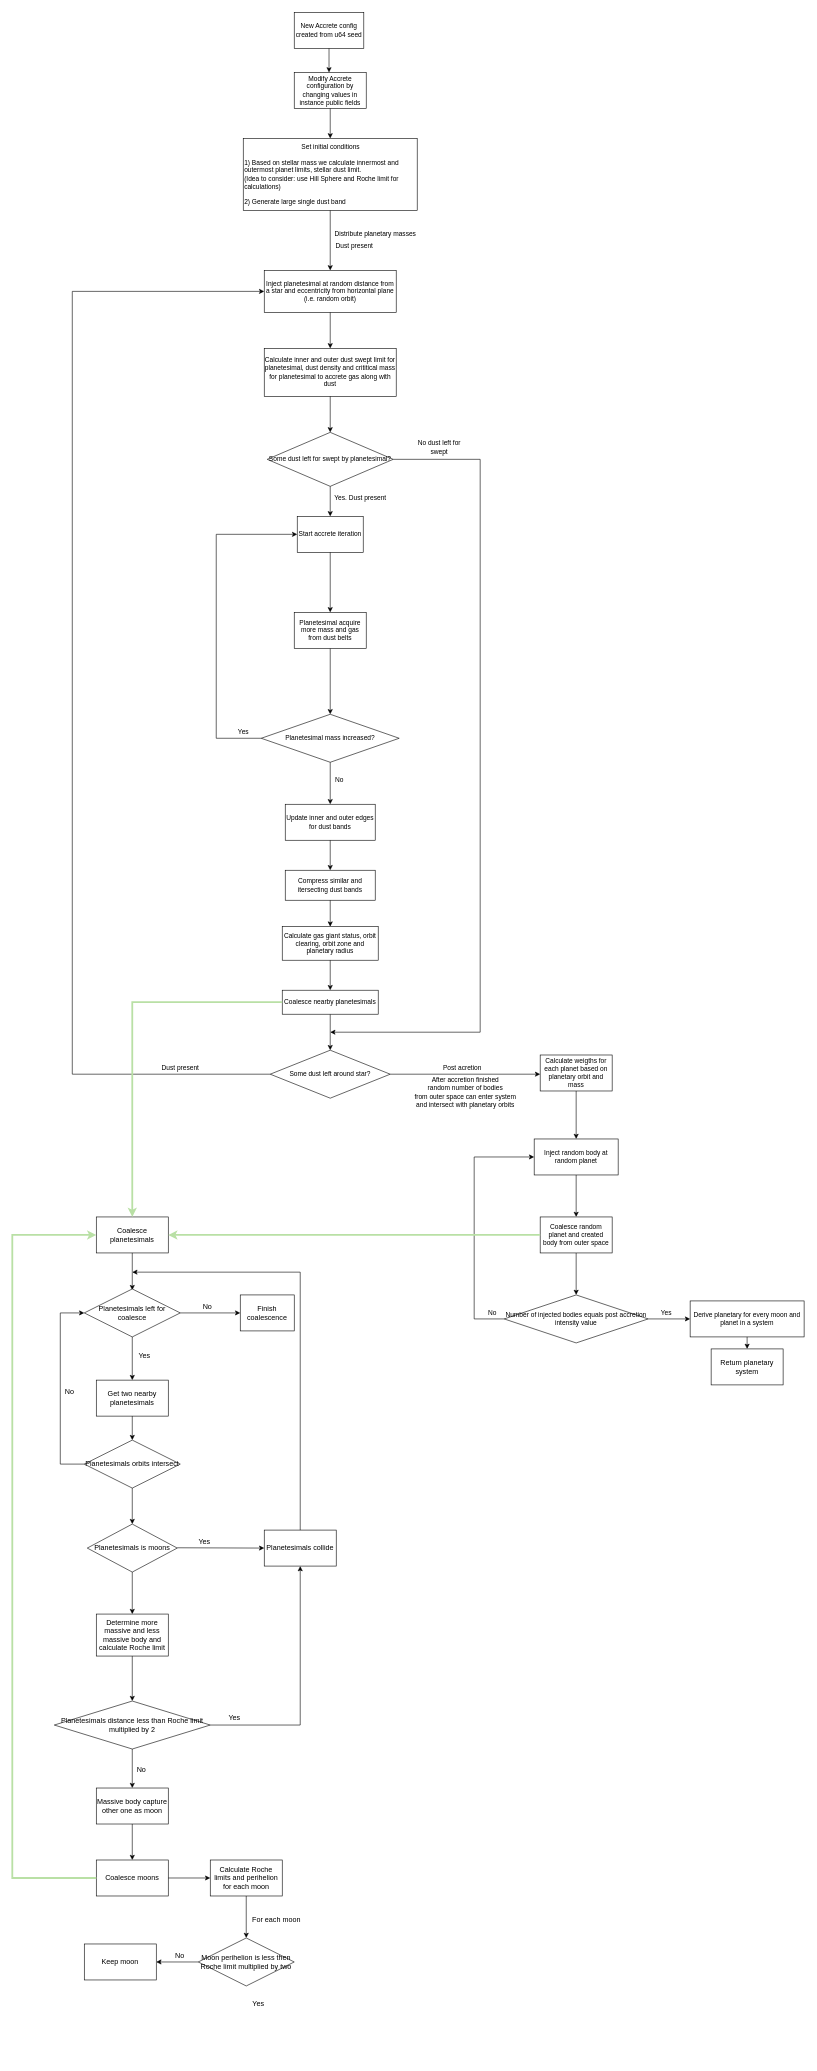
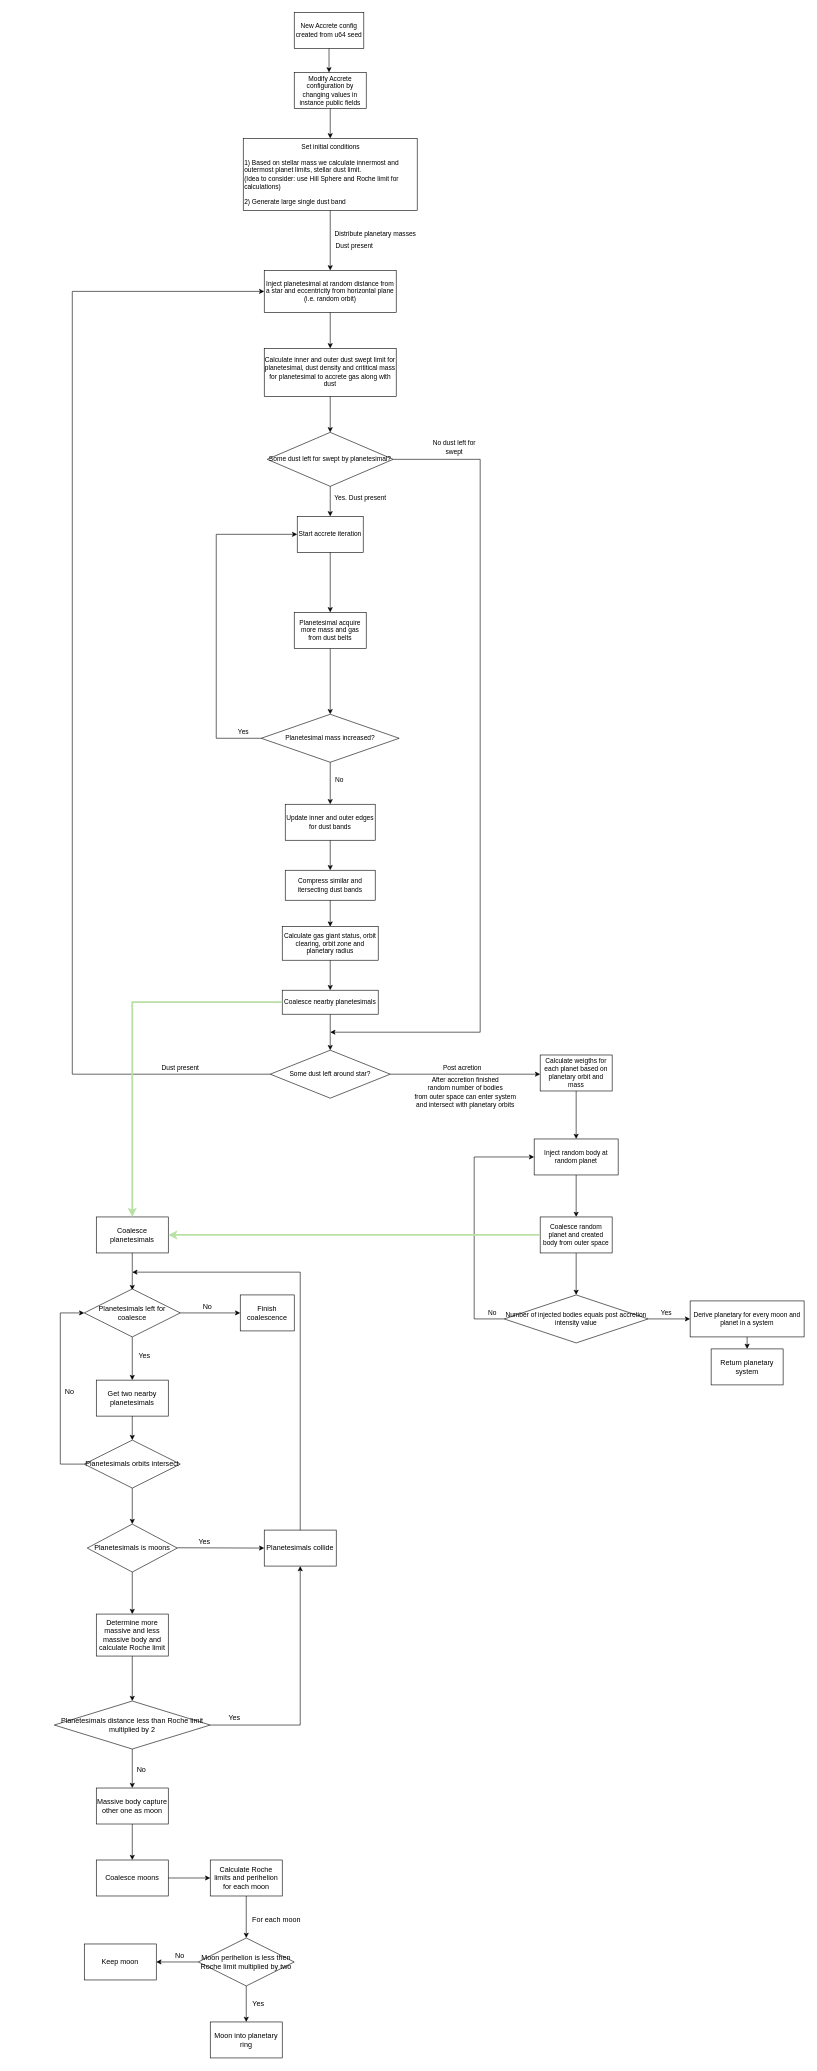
(440, 447) -> (455, 447)
(12, 1560) -> none
none -> (246, 2016)
none -> (246, 2040)
